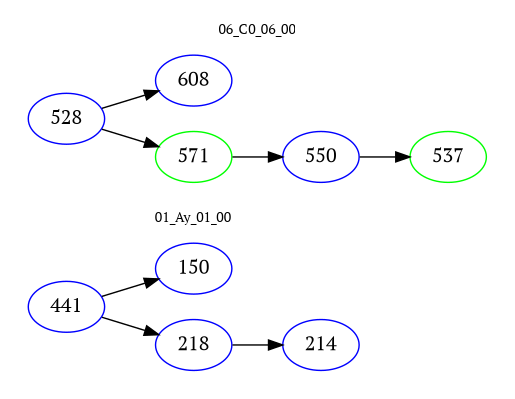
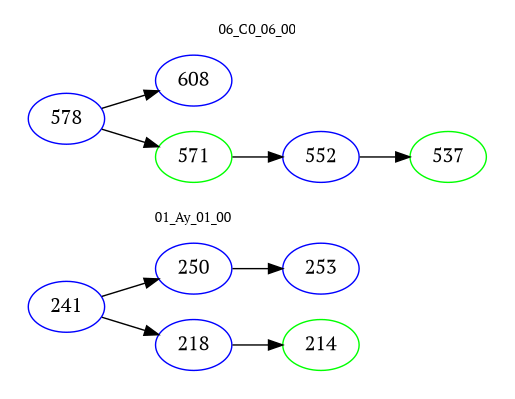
(66, 119) -> (66, 119)
(321, 157) -> (321, 157)
(194, 269) -> (194, 269)
none -> (321, 269)
(66, 307) -> (66, 307)
(321, 345) -> (321, 345)
